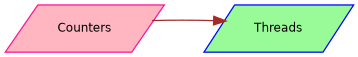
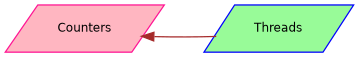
(183, 20) -> (185, 37)
